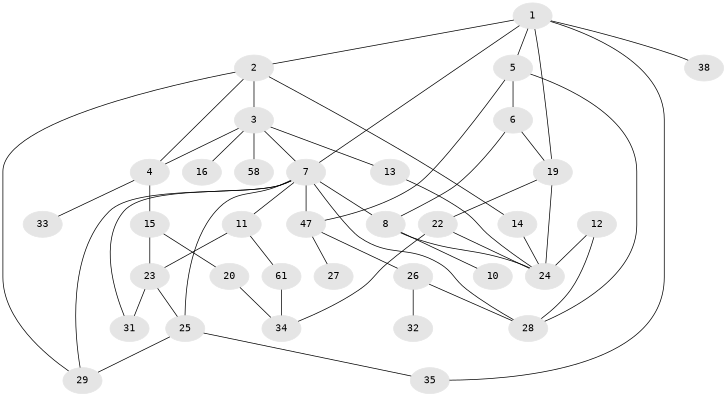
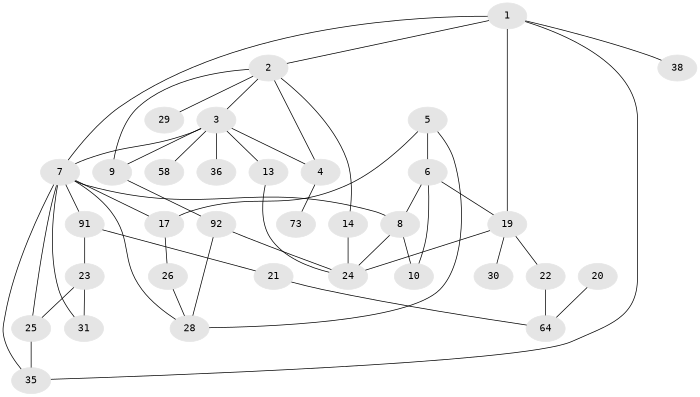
(523, 42) -> none
none -> (112, 172)
(202, 172) -> (216, 172)
(119, 205) -> (15, 276)
(43, 224) -> (296, 224)
(150, 224) -> none
(242, 224) -> (85, 224)
(306, 224) -> (164, 224)
(597, 224) -> (216, 224)
none -> (428, 225)
(491, 250) -> none
(281, 276) -> (274, 276)
(334, 276) -> none
none -> (494, 276)
(281, 329) -> (546, 329)
(413, 329) -> none
(134, 355) -> none
